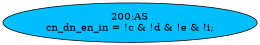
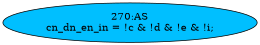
(130, 23) -> (130, 23)
